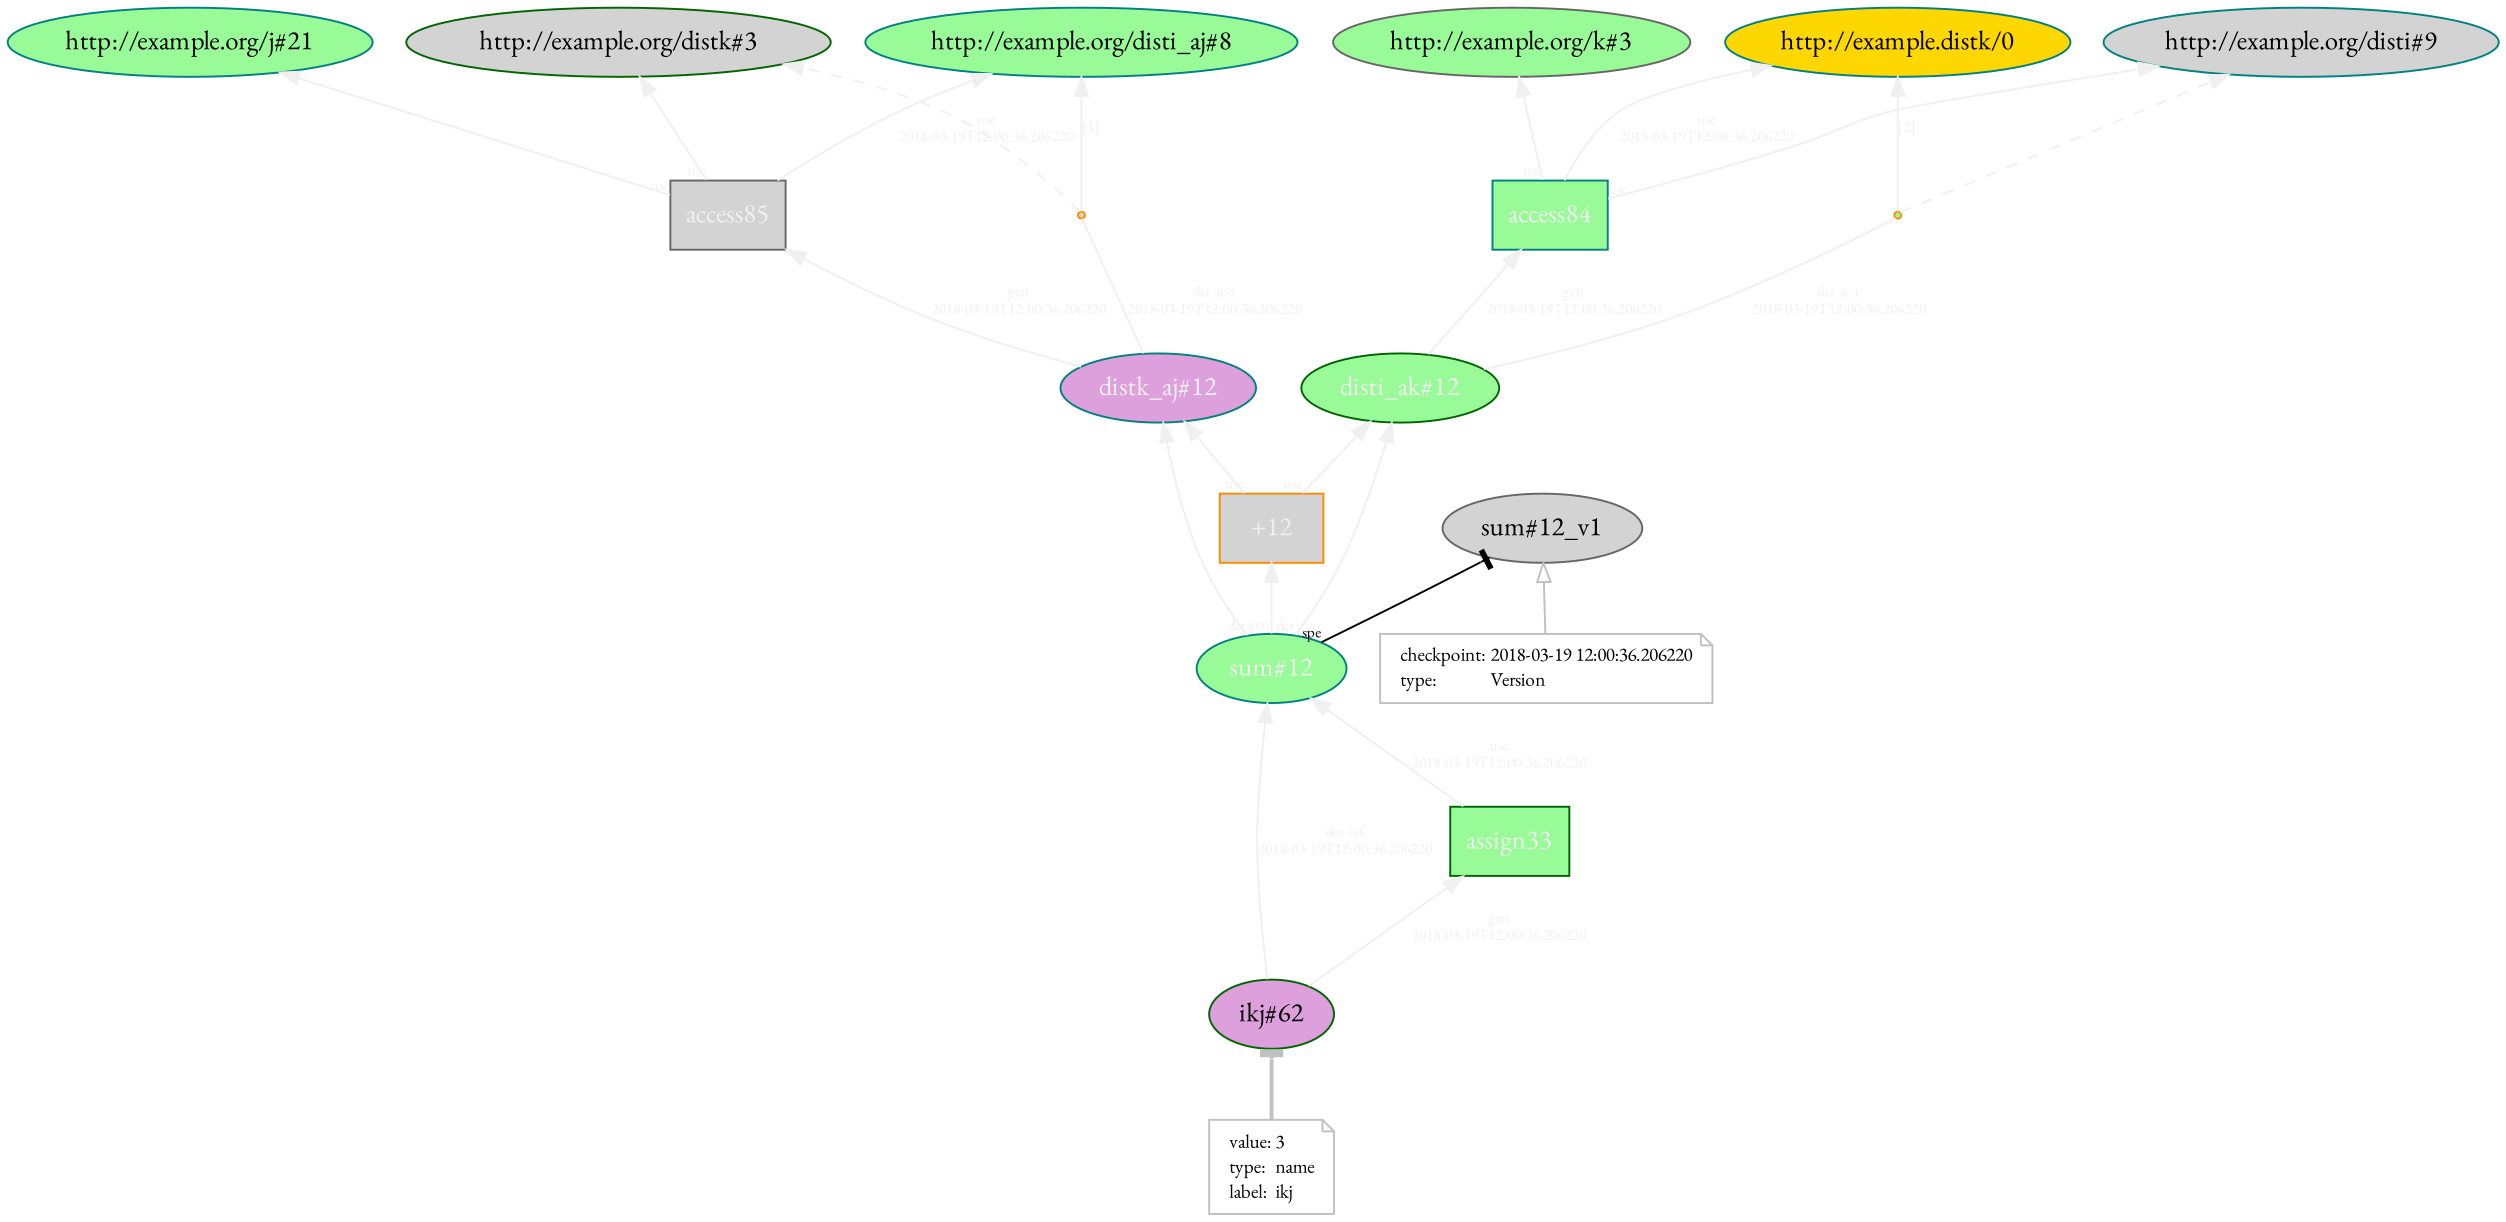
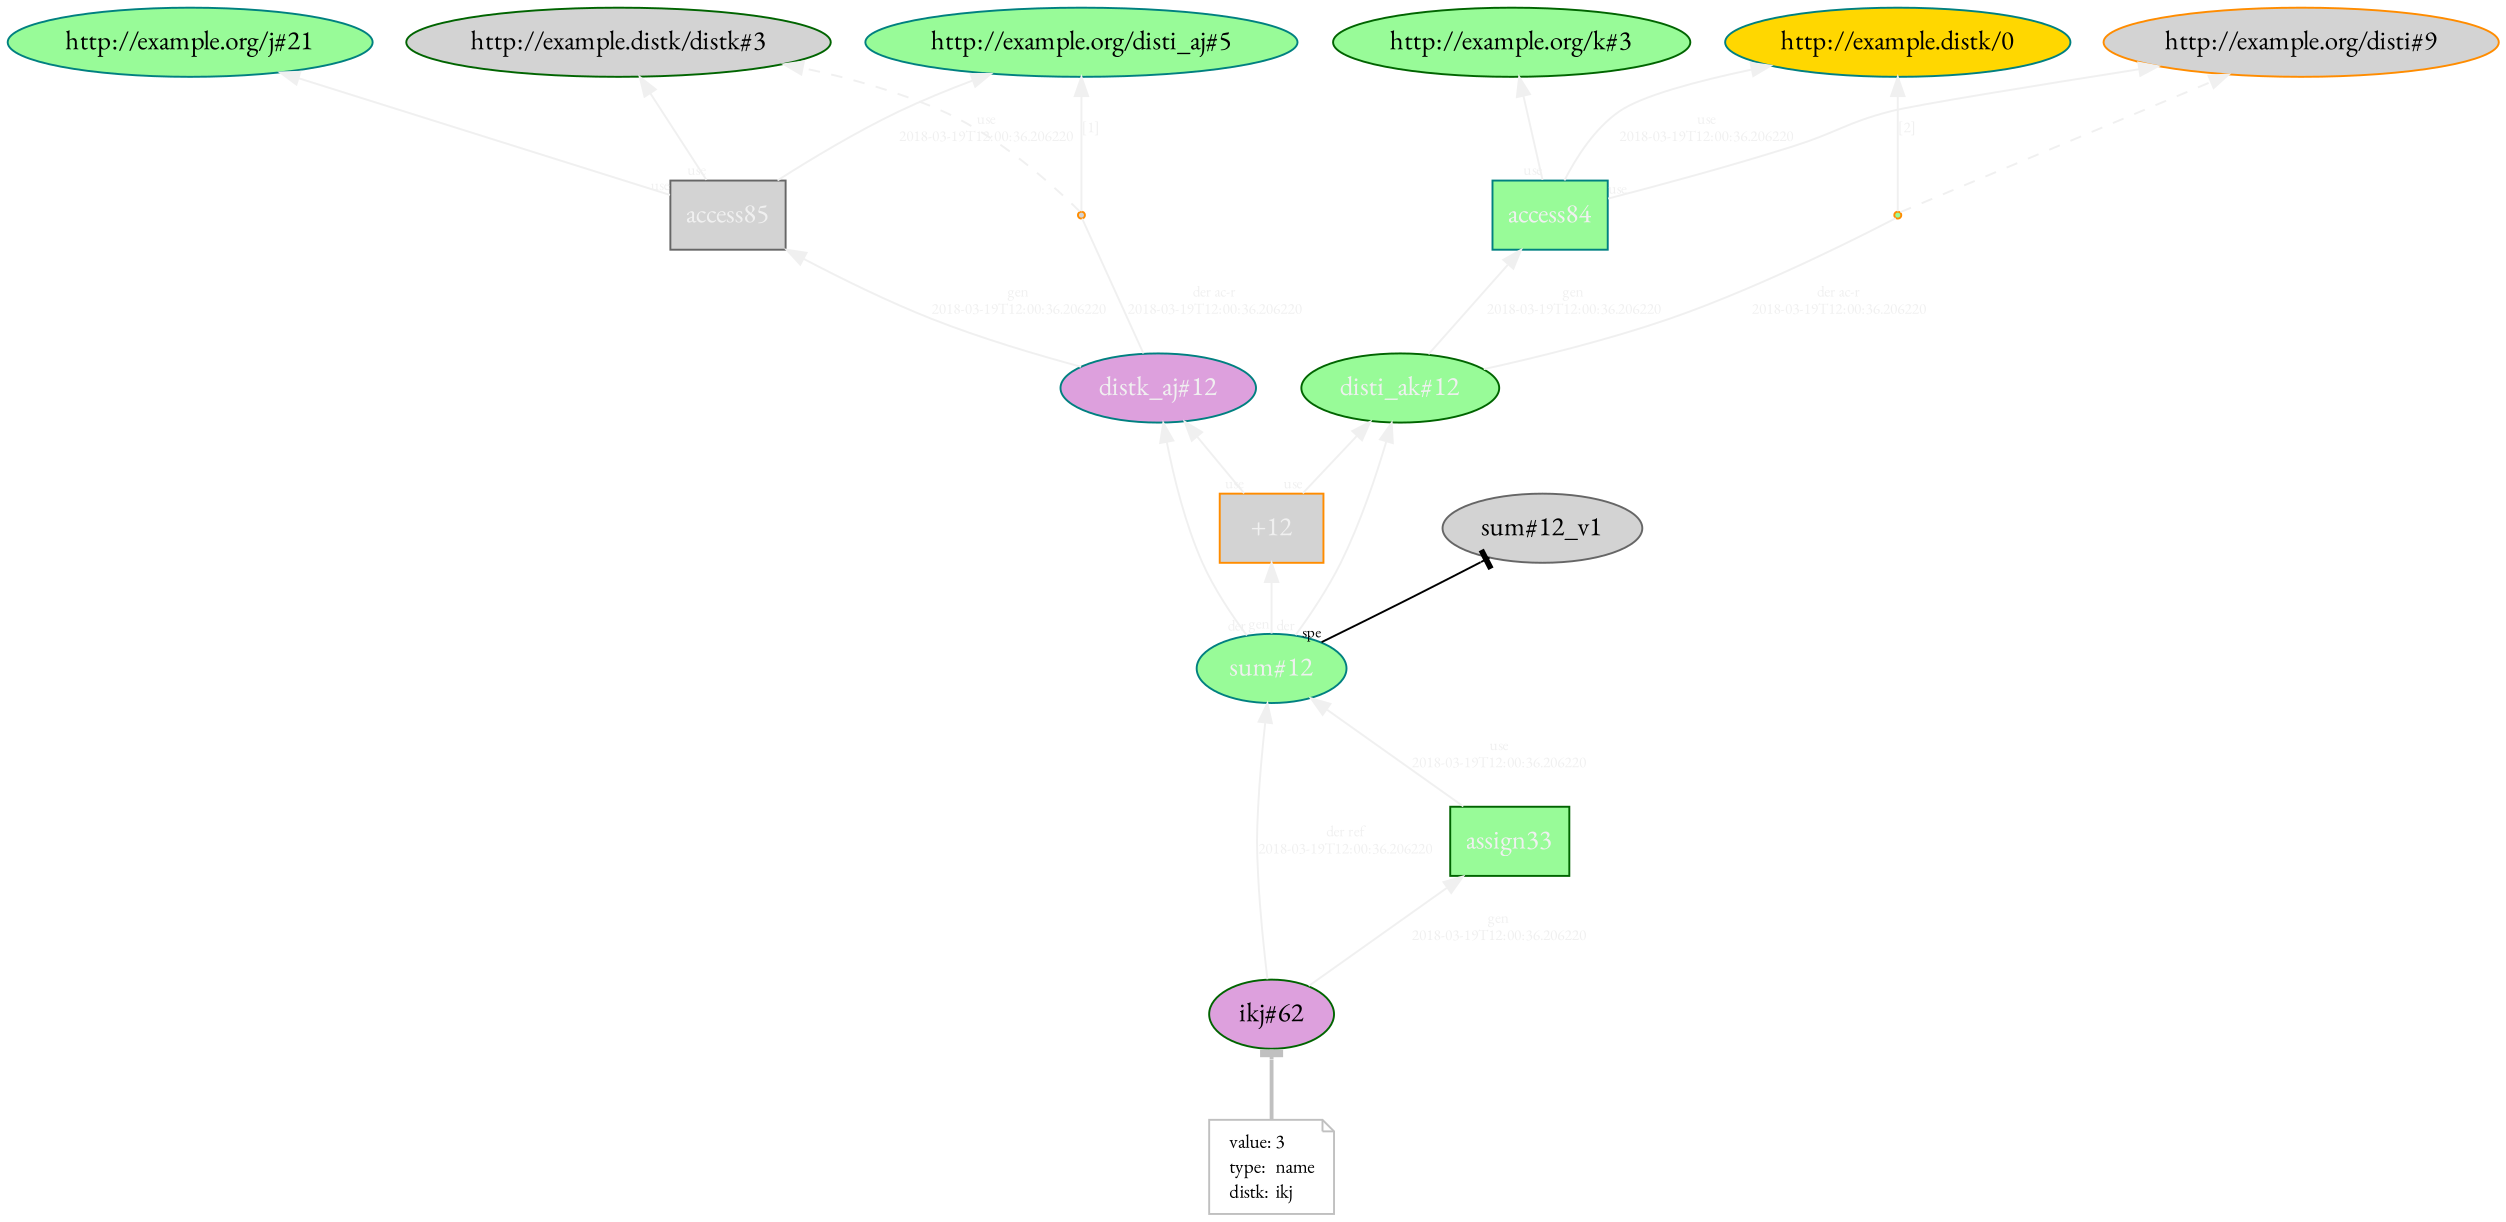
(619, 42) -> (619, 42)
(1081, 42) -> (1081, 42)
(1512, 42) -> (1512, 42)
(2301, 42) -> (2301, 42)
(1546, 668) -> none
(1249, 1192) -> (1250, 1192)
